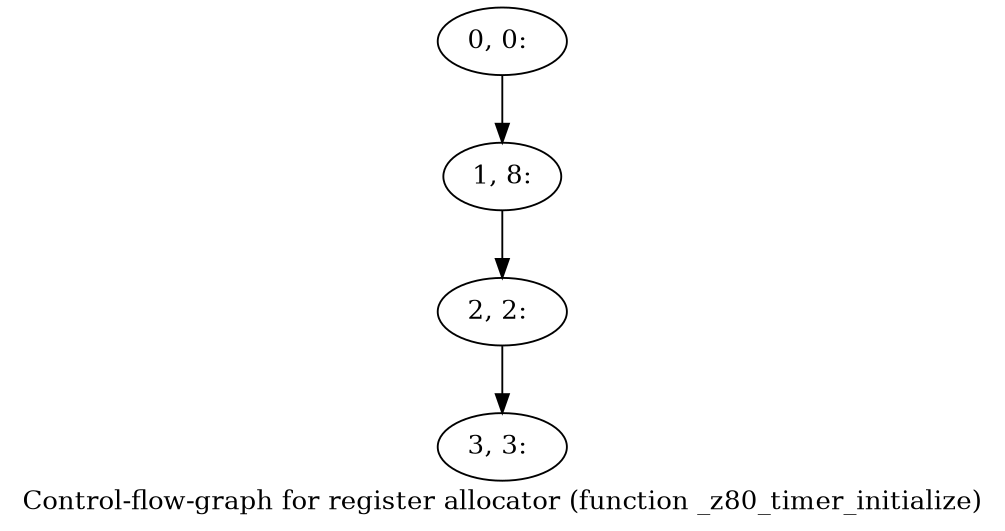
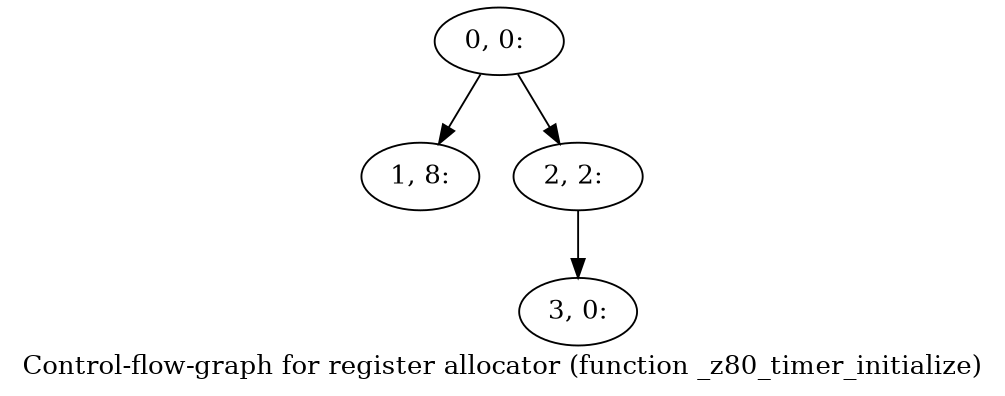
(502, 235) -> (534, 101)
(502, 447) -> (578, 312)
